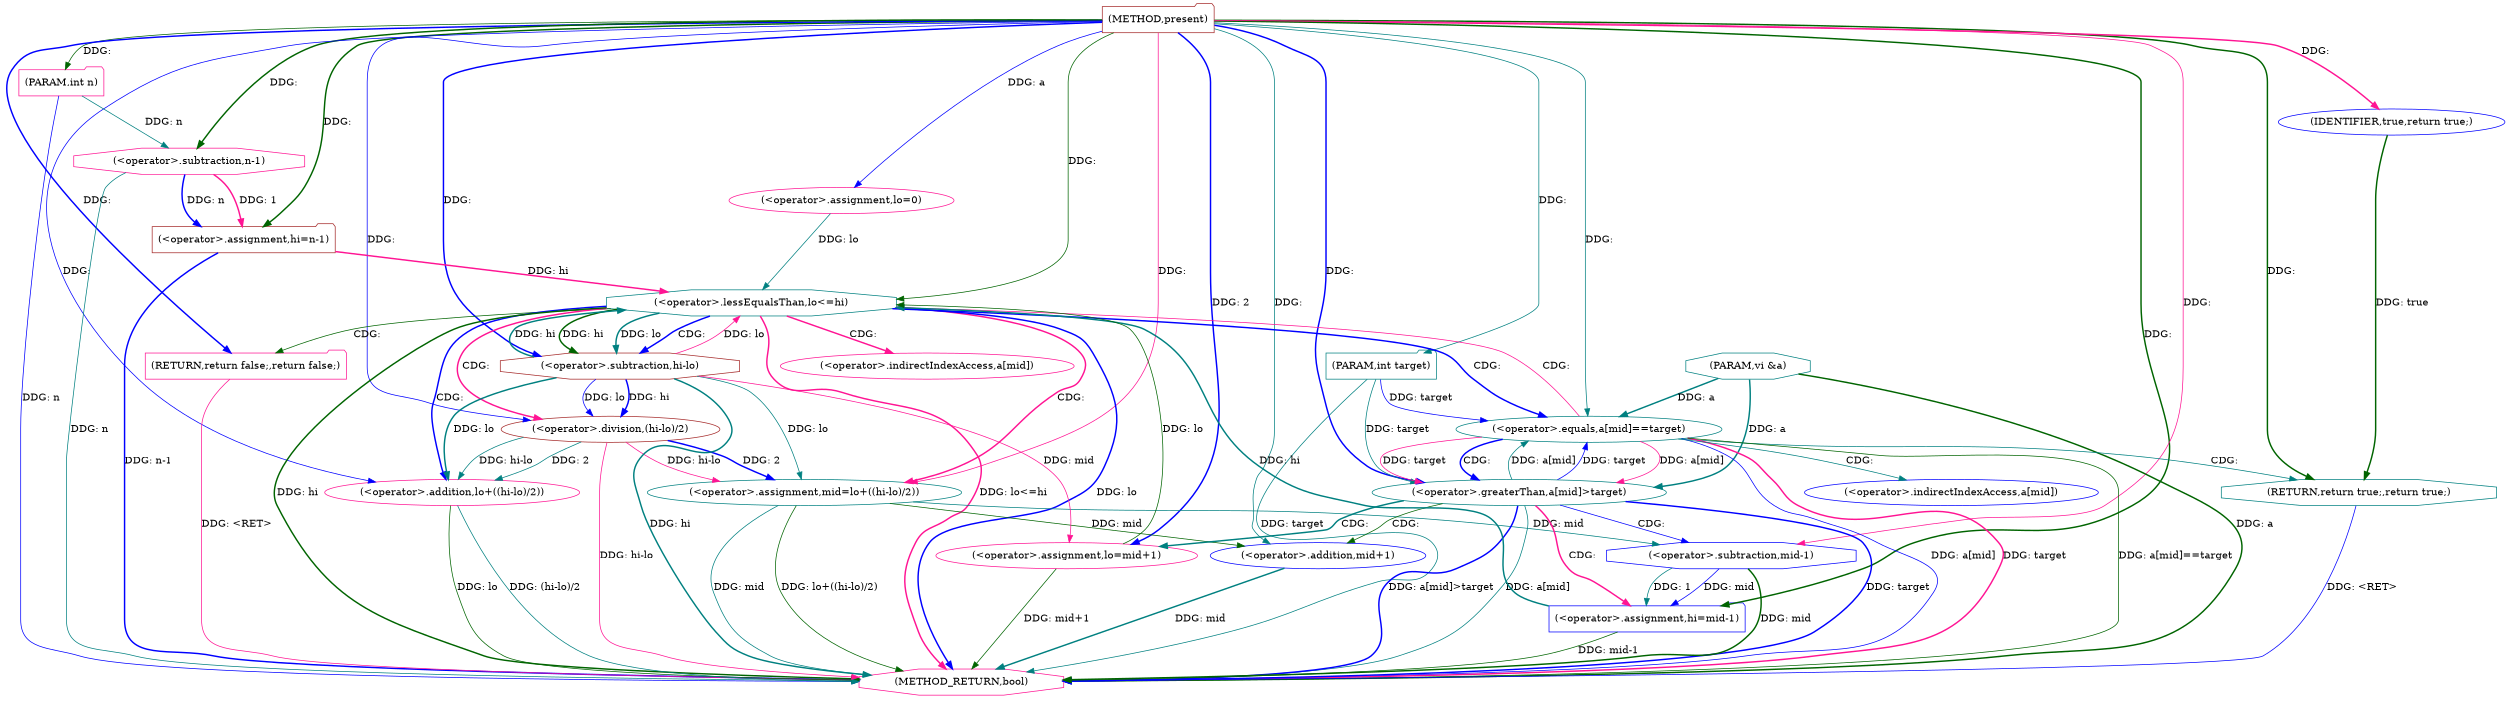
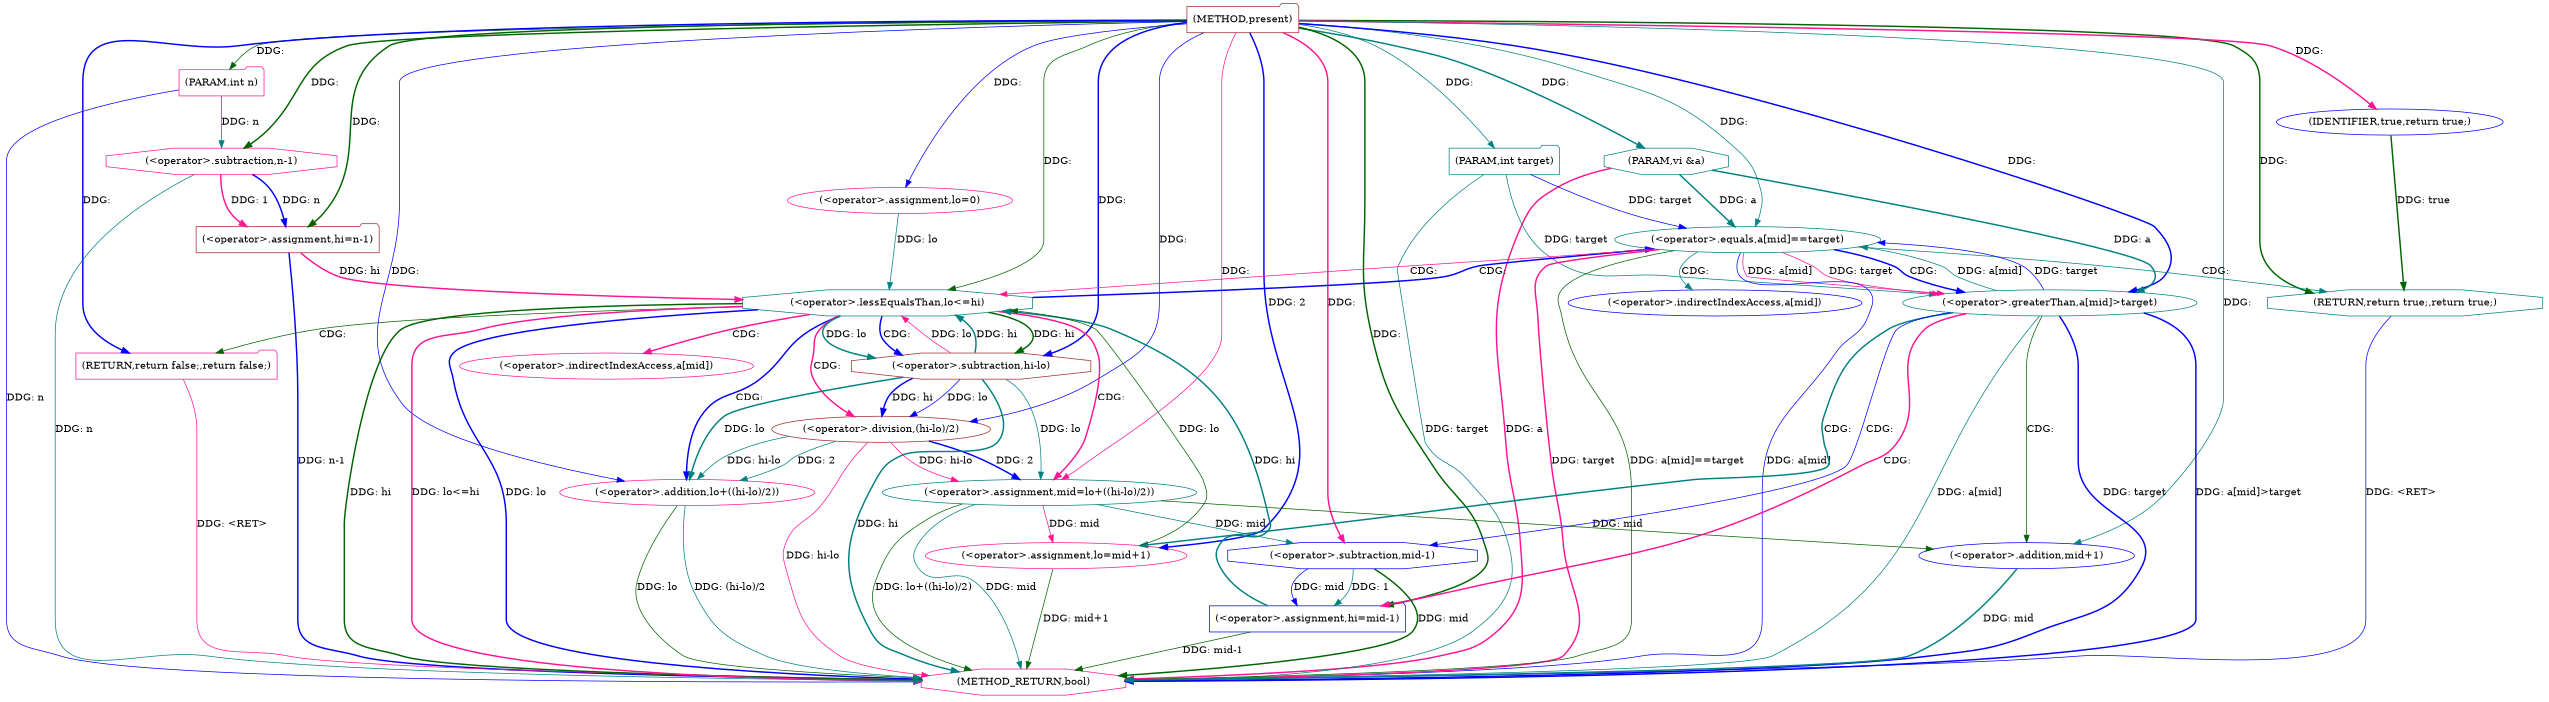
(2131, 43) -> (1328, 262)
none -> (1475, 68)
(1027, 83) -> (1009, 83)
(914, 415) -> (1047, 521)
(1924, 662) -> (1522, 560)
